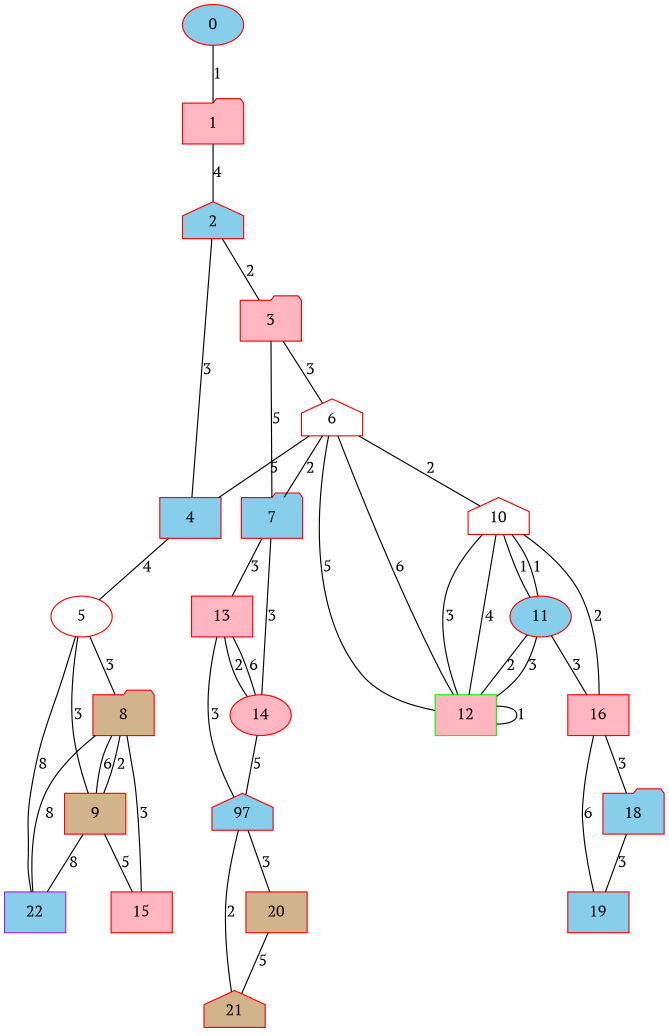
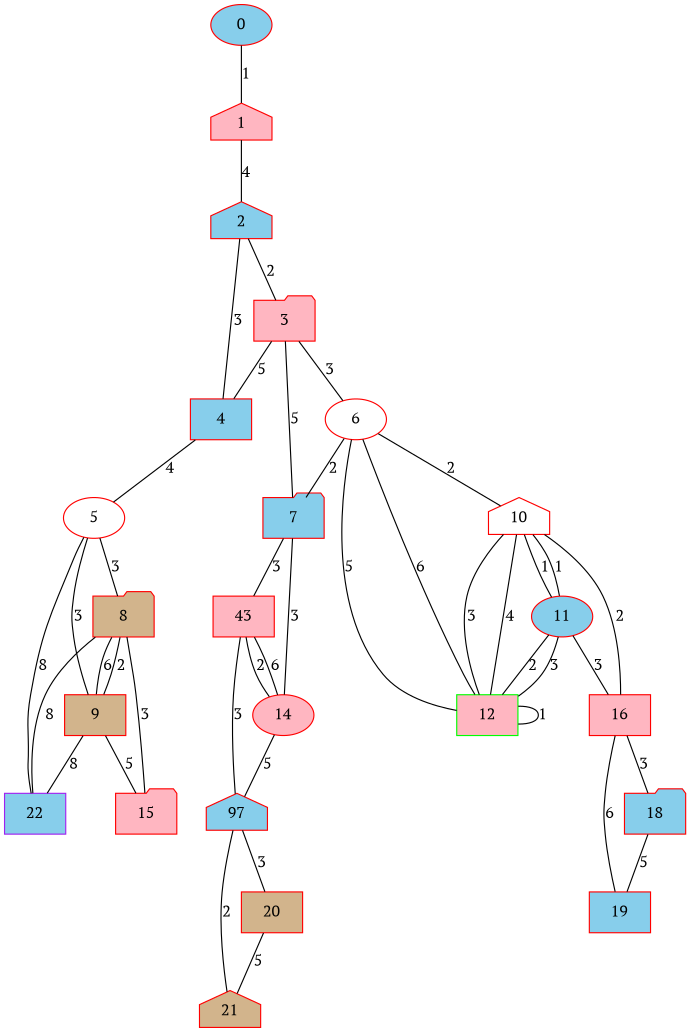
(213, 124) -> (241, 124)
(332, 419) -> (356, 419)
(264, 467) -> (253, 370)
(222, 617) -> (244, 617)
(622, 863) -> (644, 863)
(142, 912) -> (146, 814)
